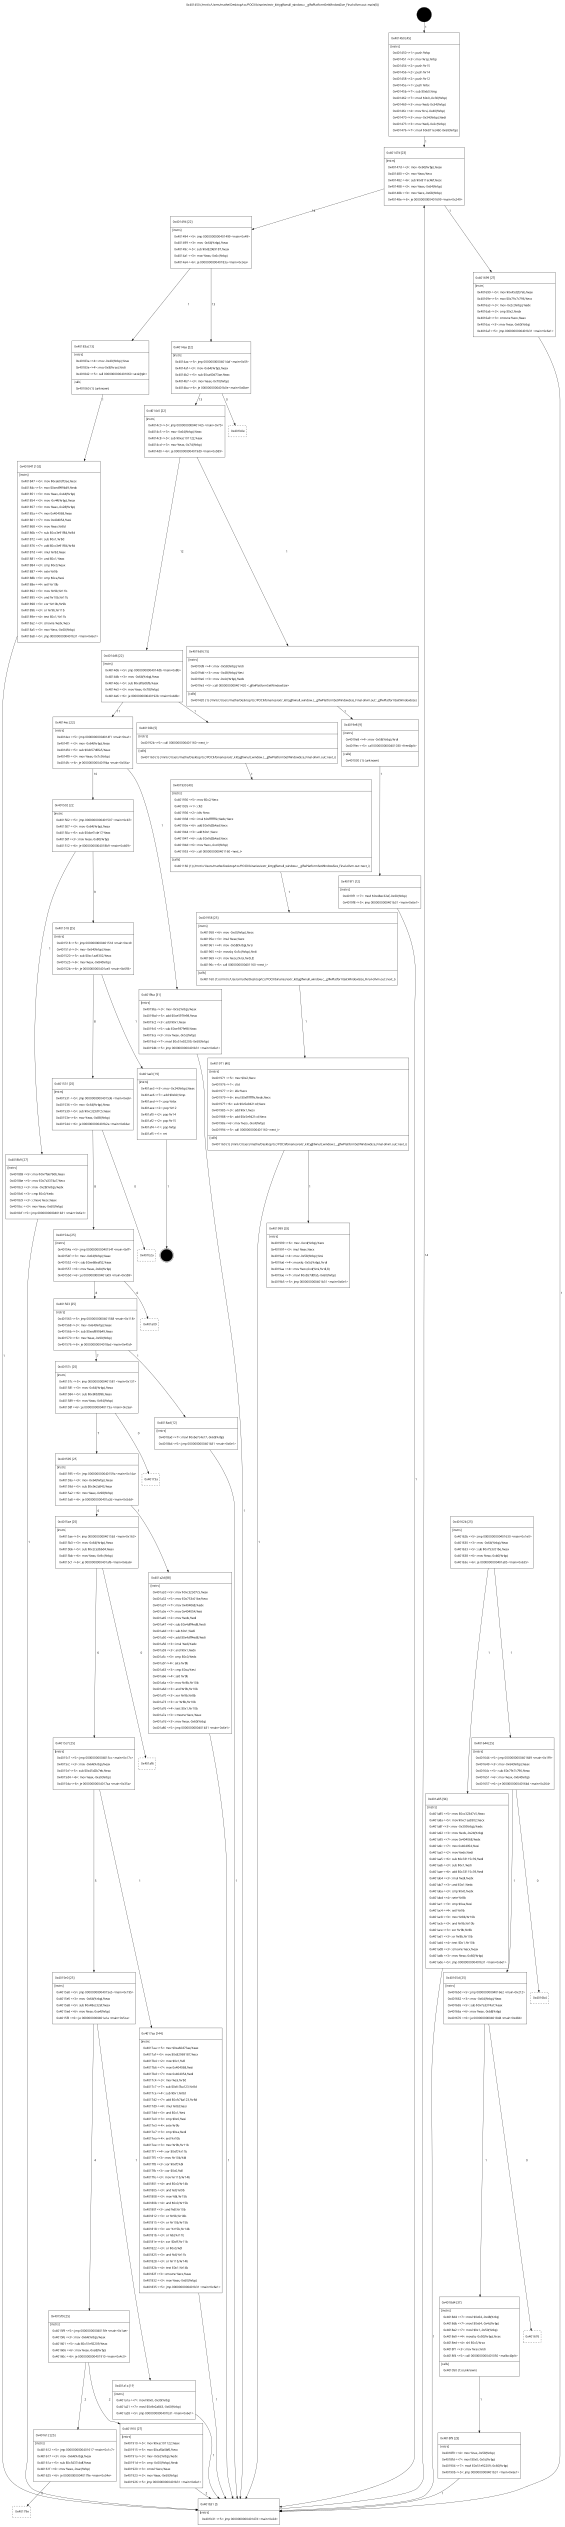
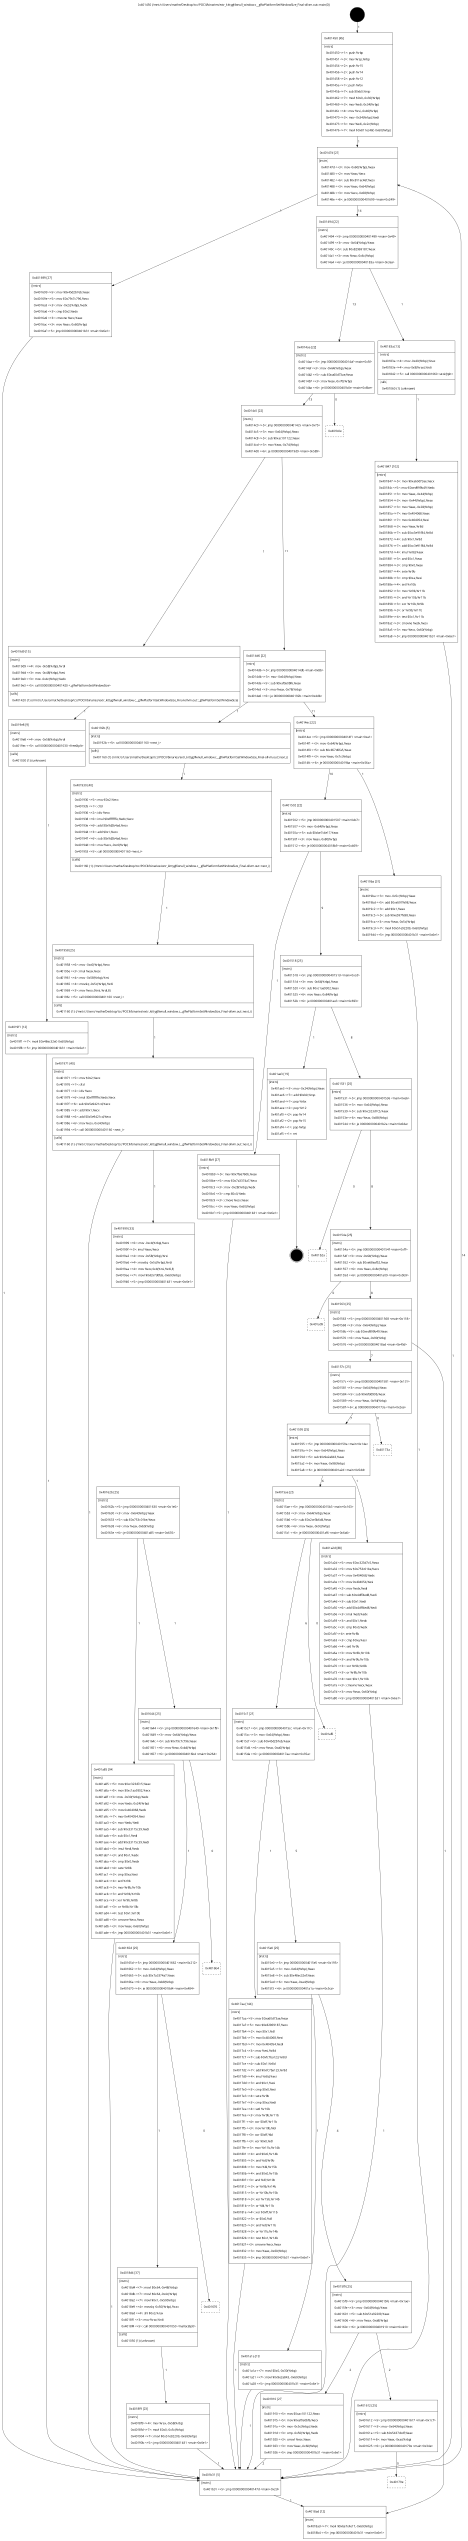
(235, 1970) -> (288, 2500)
